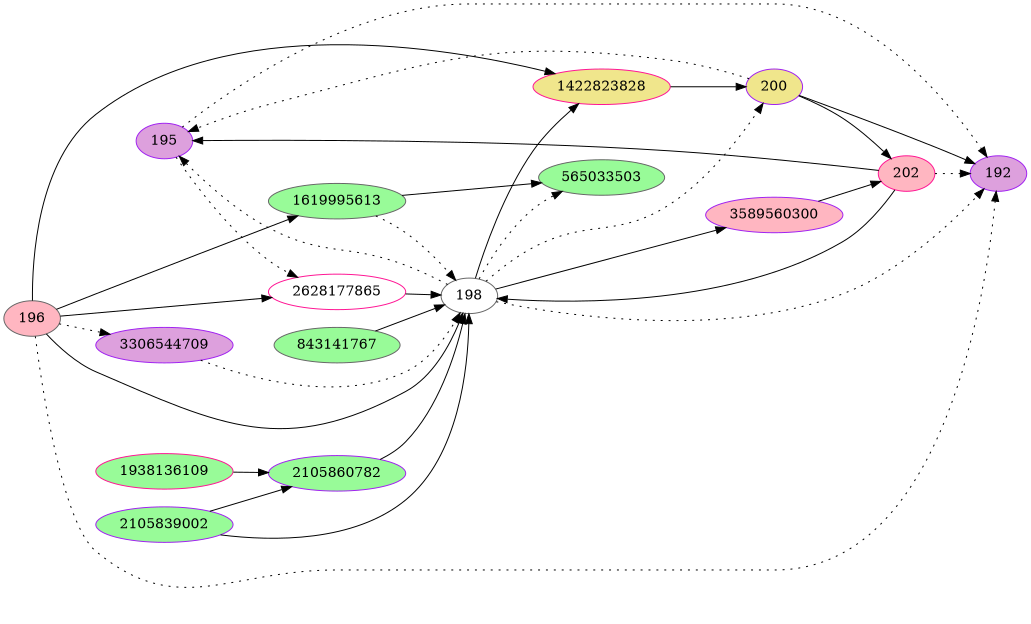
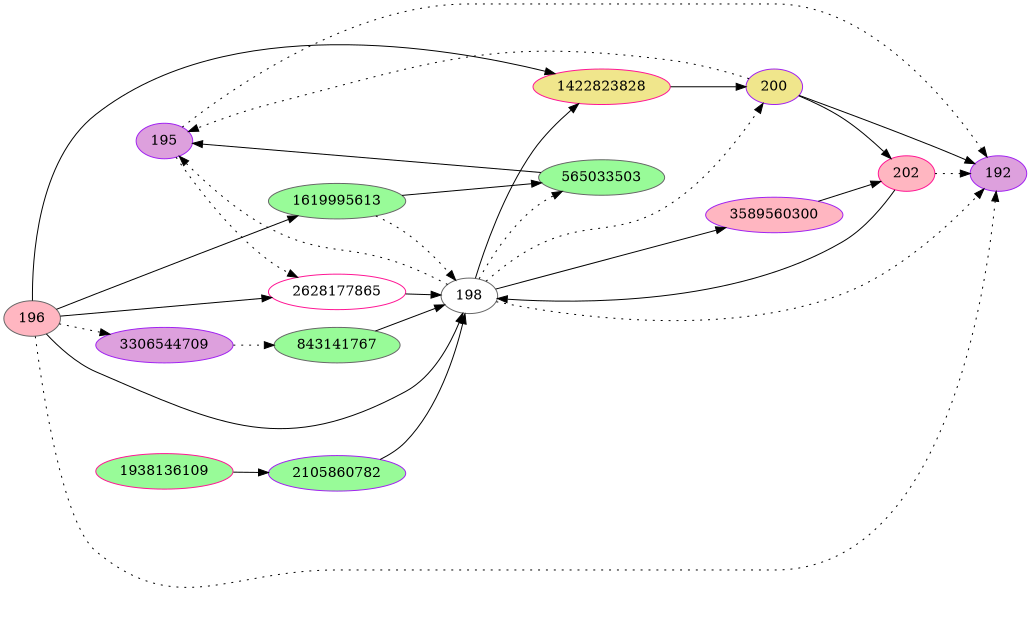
(558, 145) -> (372, 158)
(338, 386) -> (249, 345)
(164, 525) -> none
